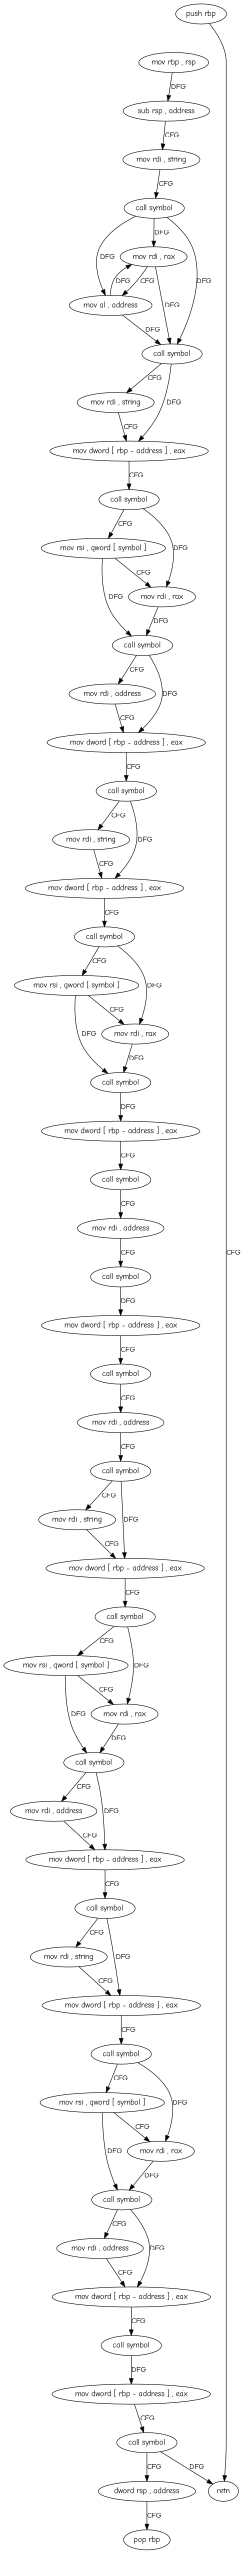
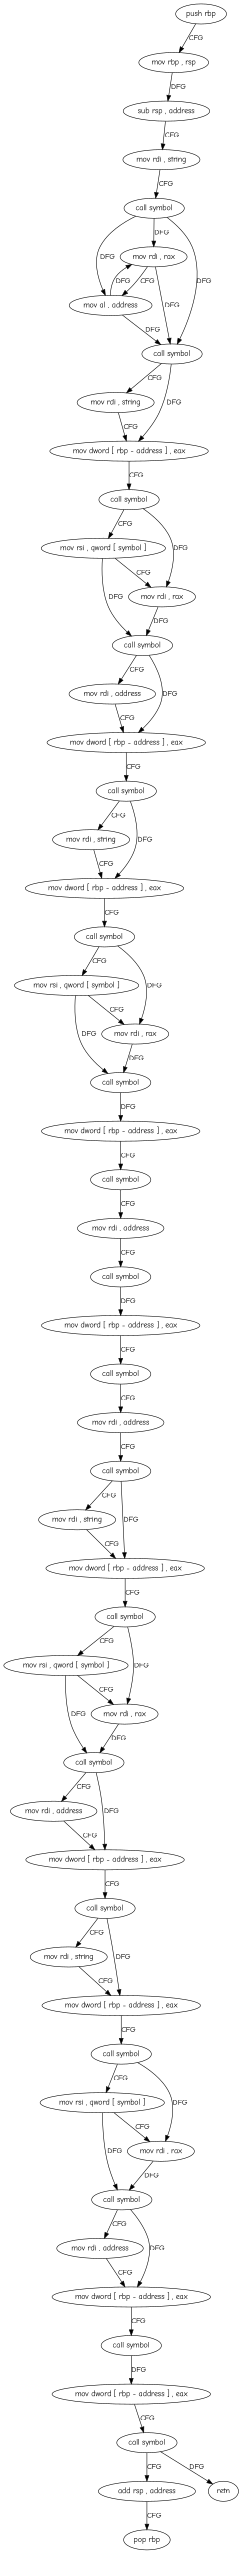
(226, 1247) -> (189, 36)
(147, 2491) -> (147, 2491)
